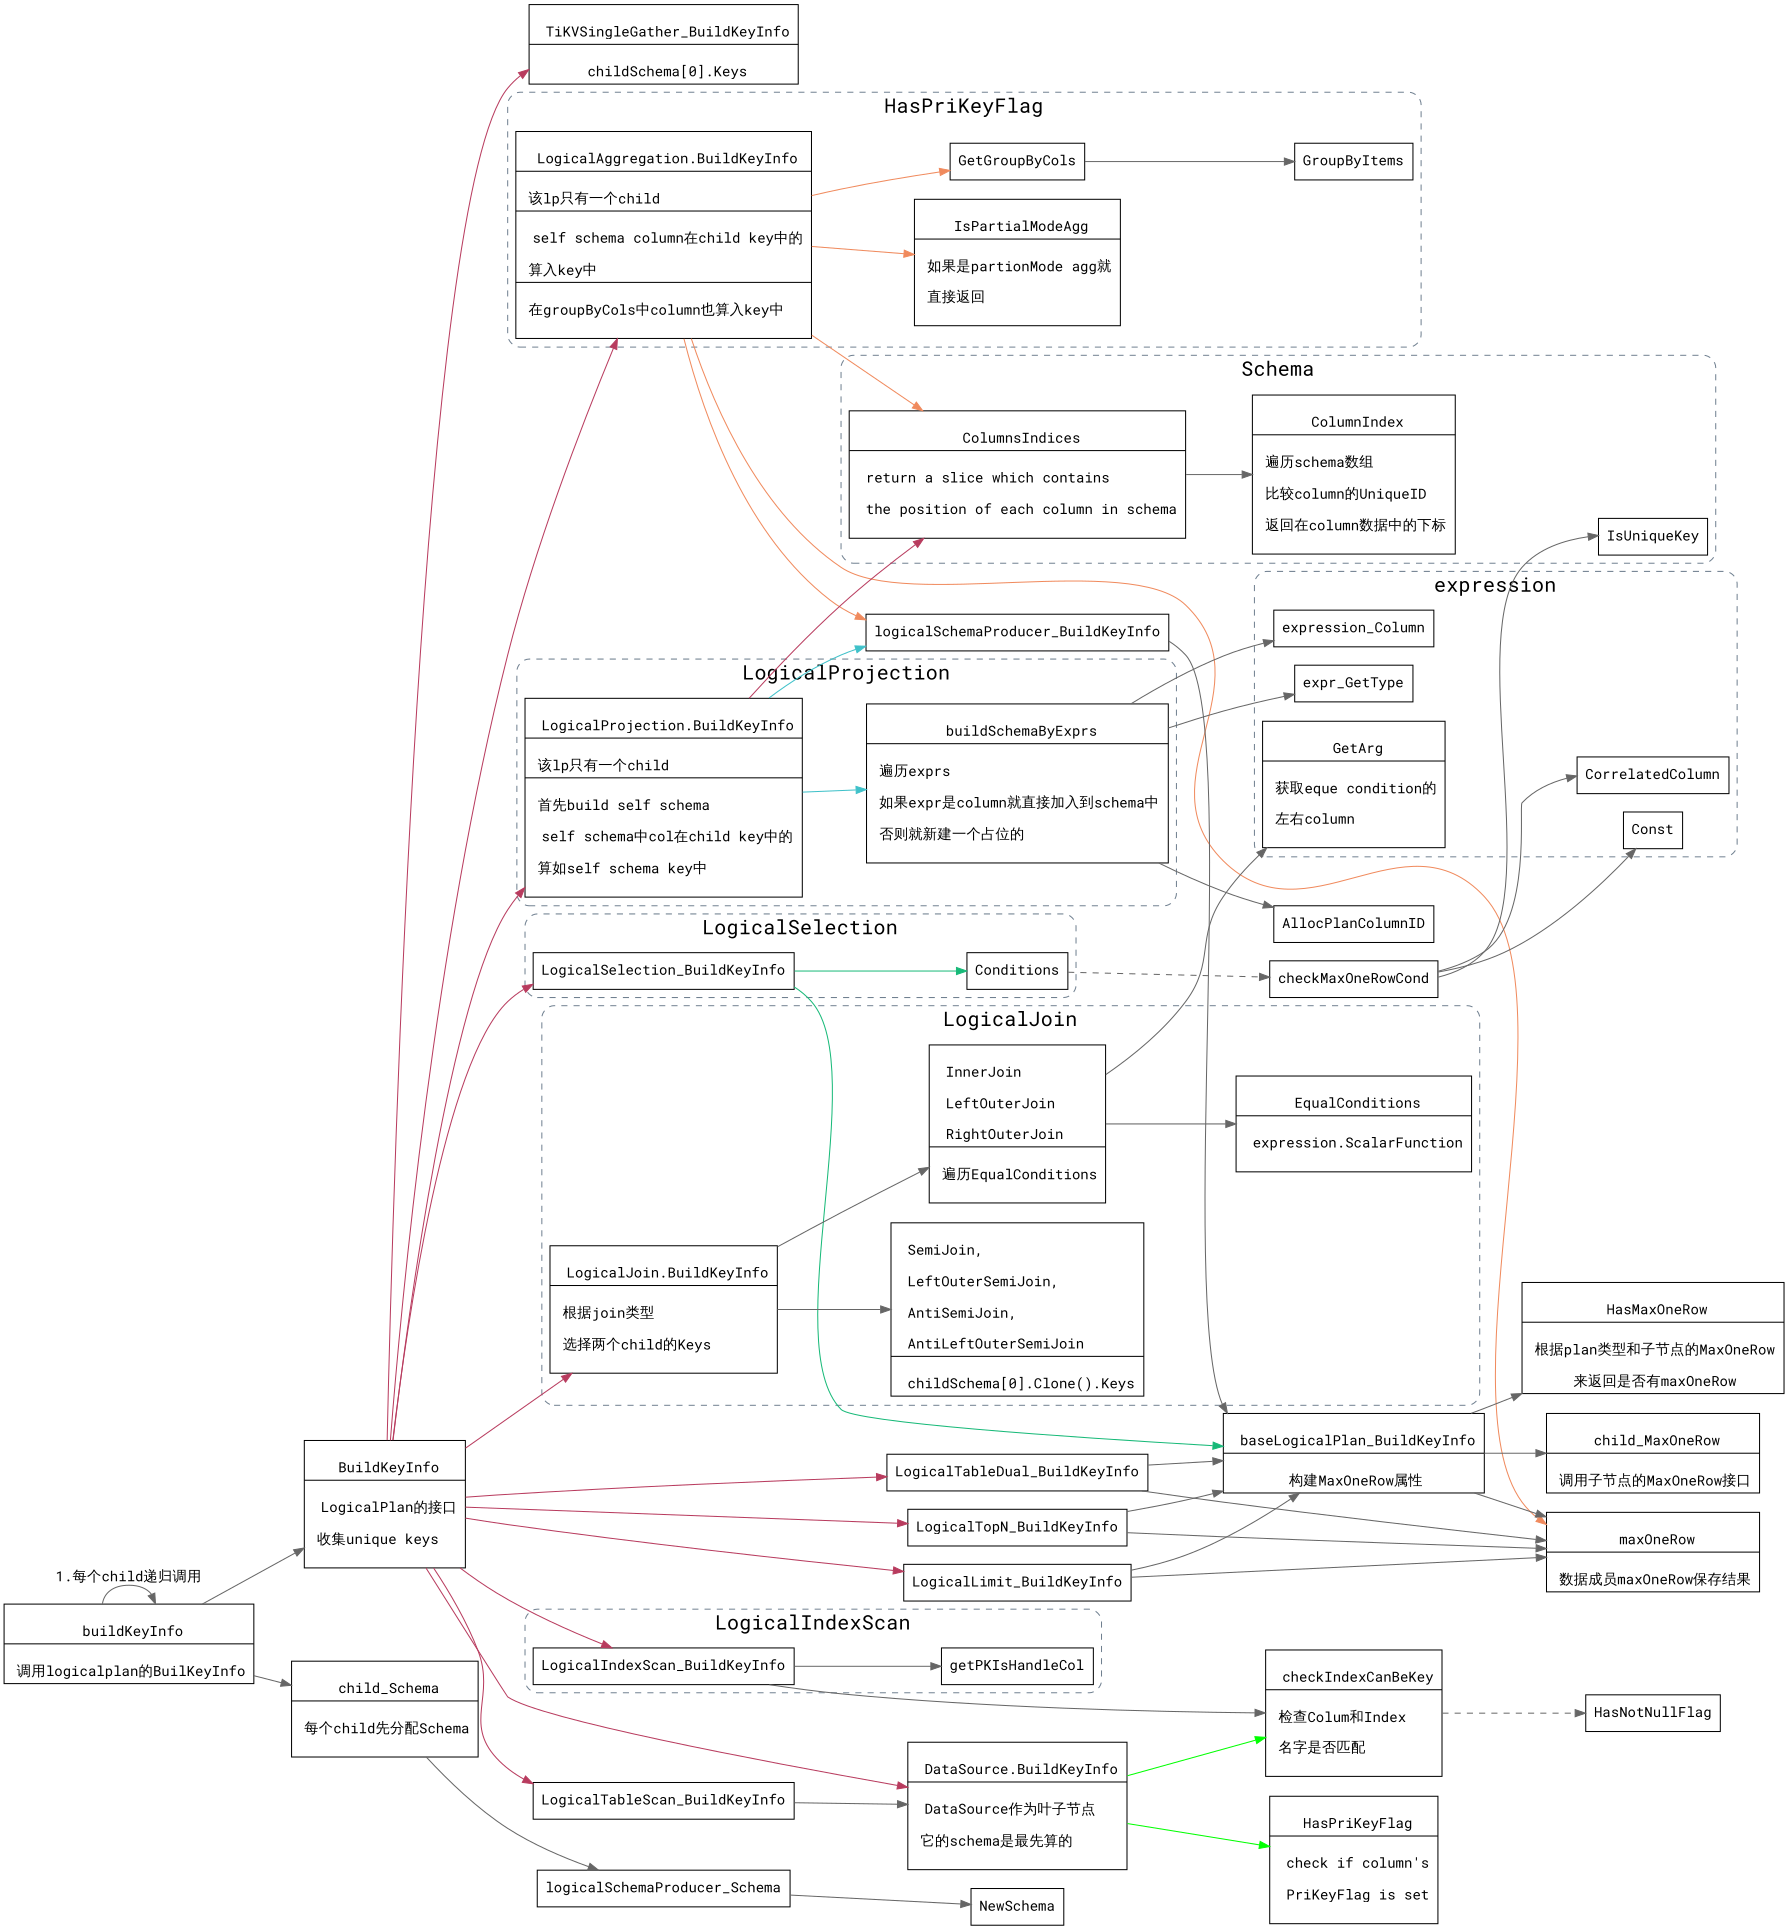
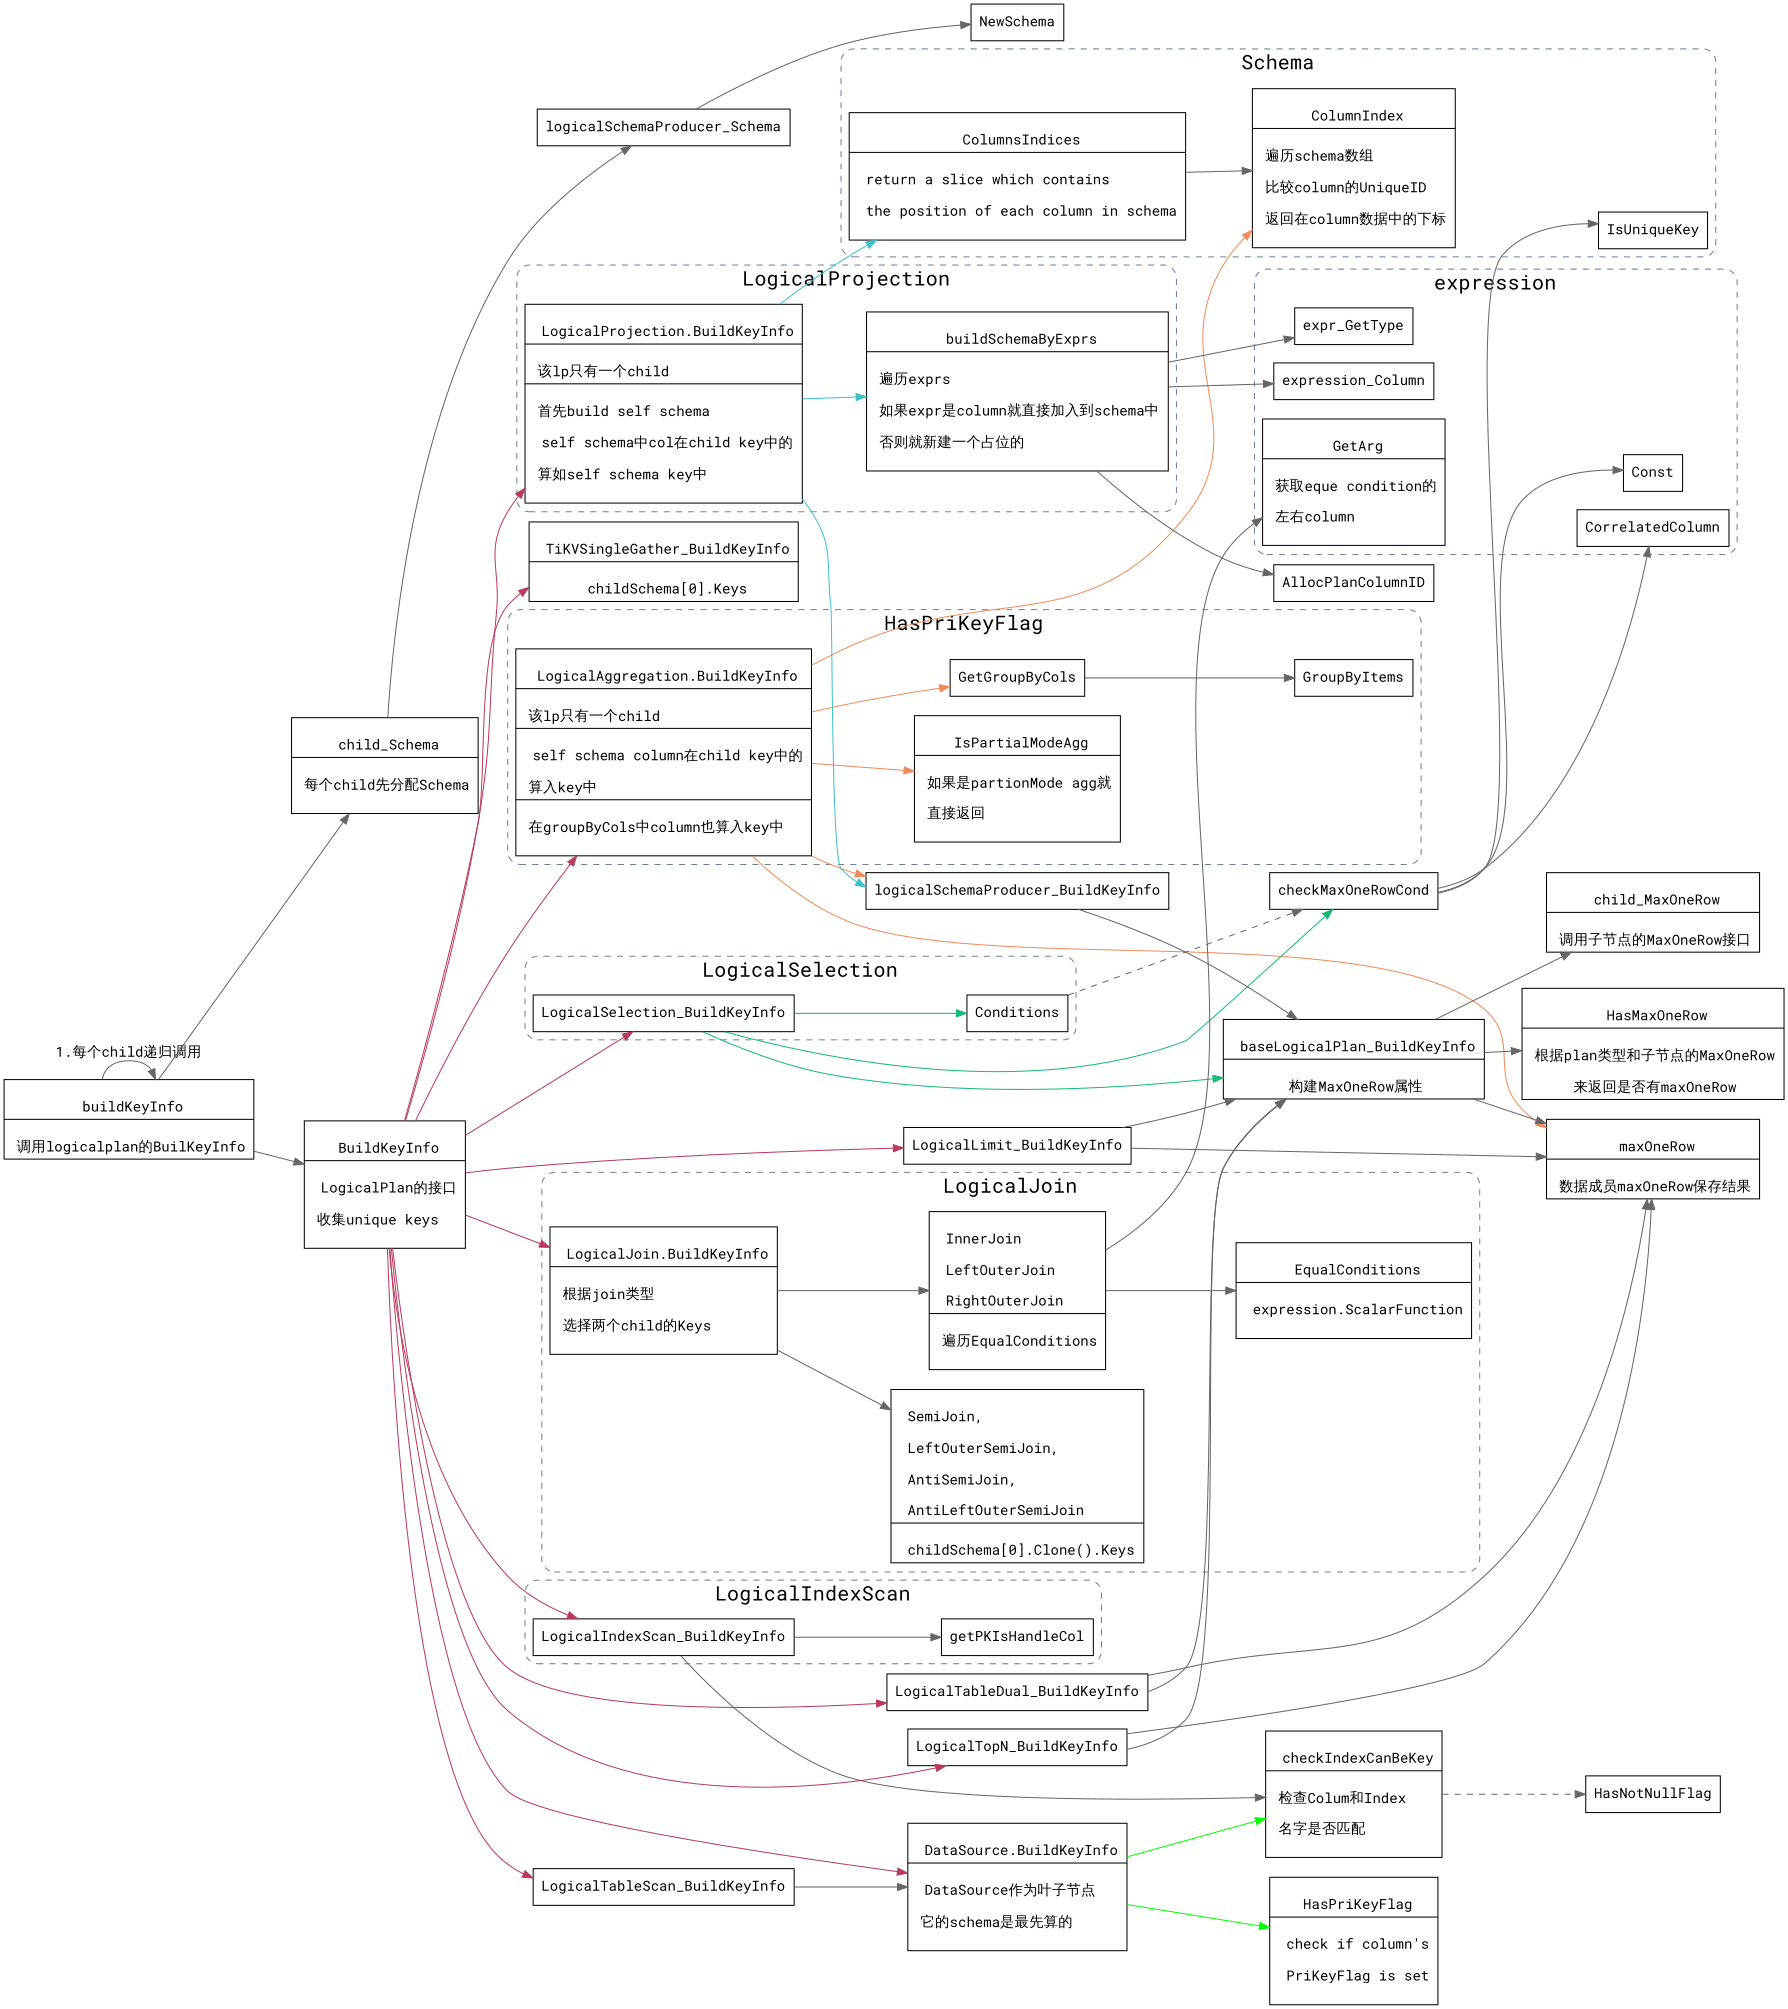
(863, 370) -> (1145, 557)
(828, 617) -> (823, 273)
none -> (1048, 1069)
